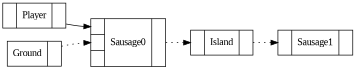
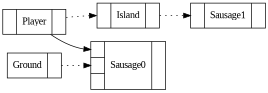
(175, 43) -> (78, 16)
